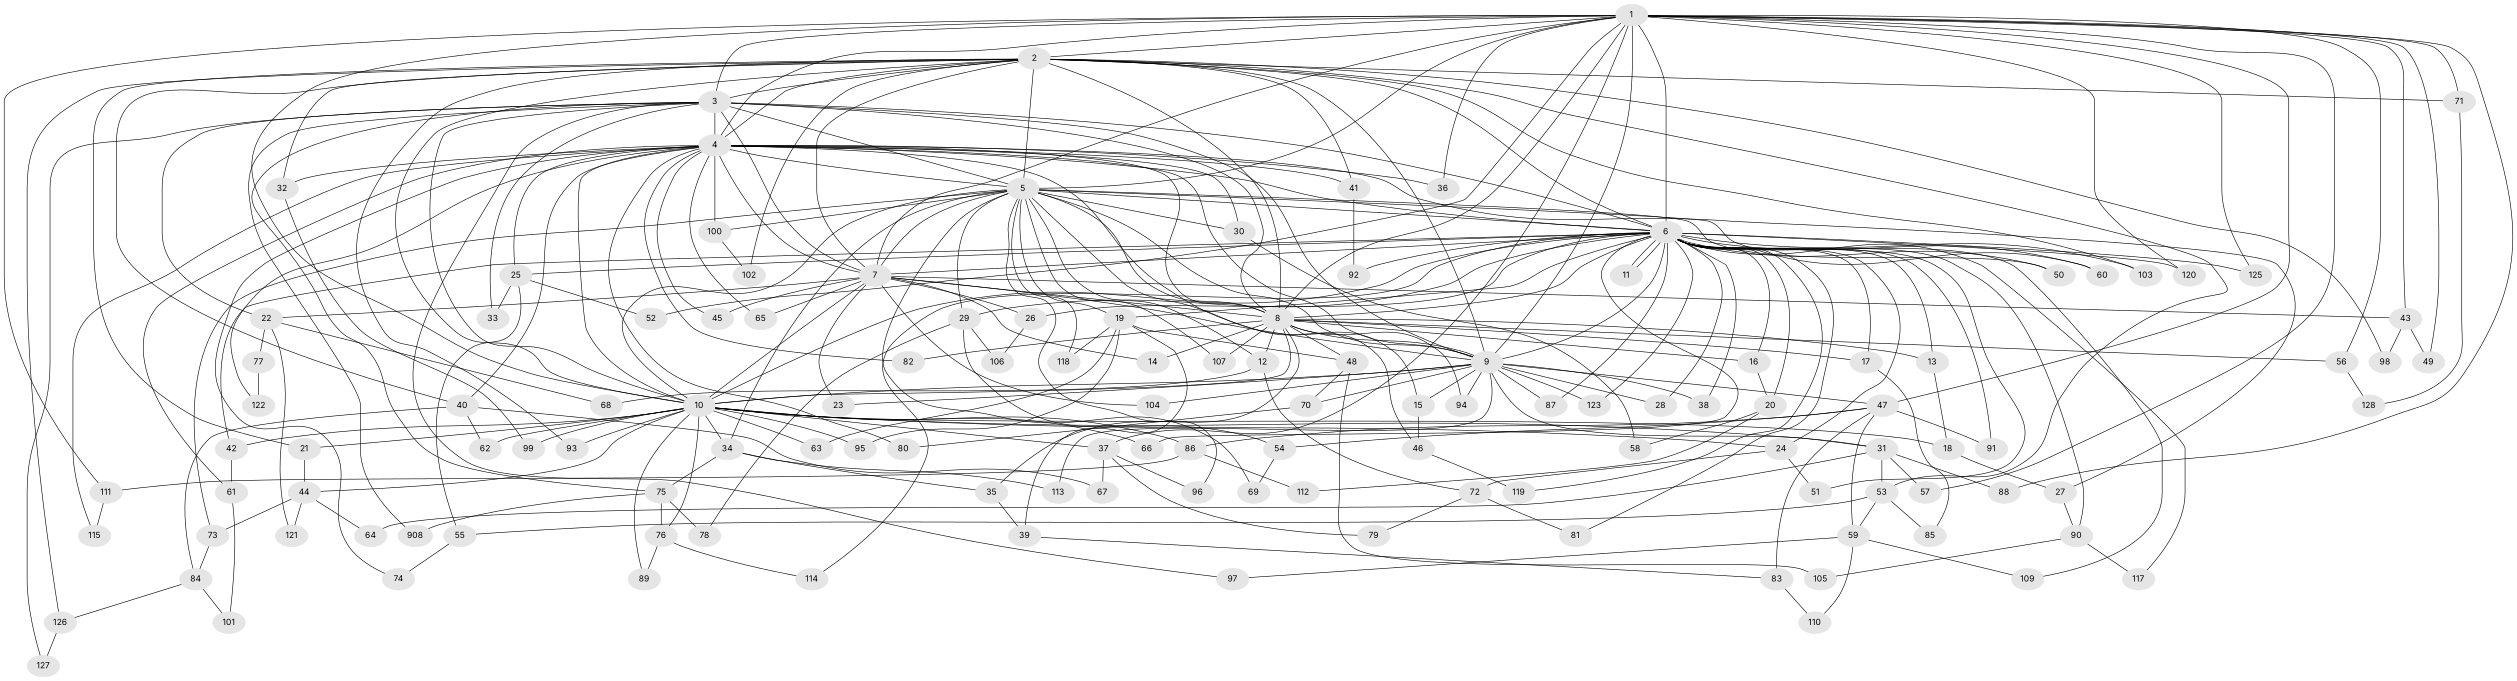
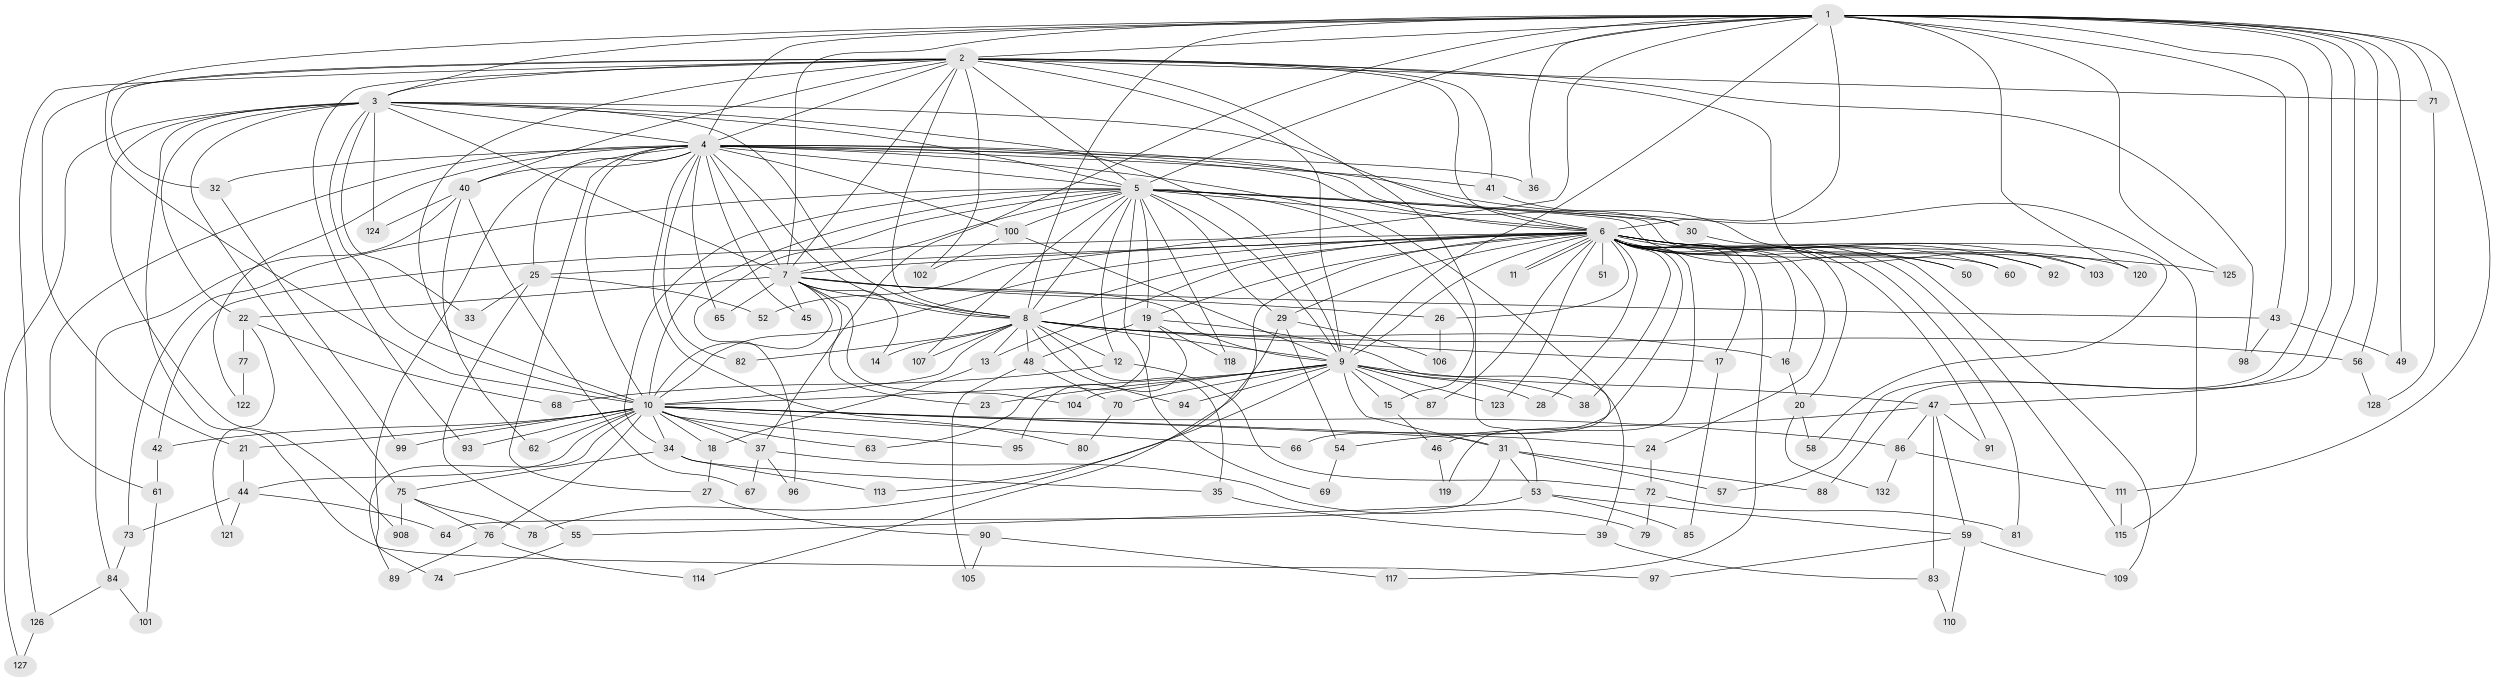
(1194, 189) -> (1154, 288)
none -> (373, 232)
(1965, 270) -> (1918, 283)
(1802, 476) -> none
(1303, 492) -> (1883, 492)
